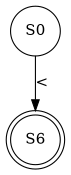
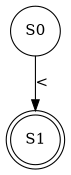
(35, 140) -> (35, 140)
